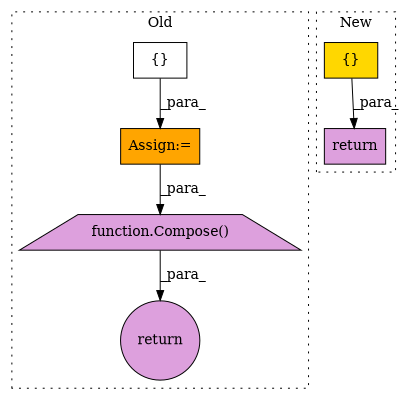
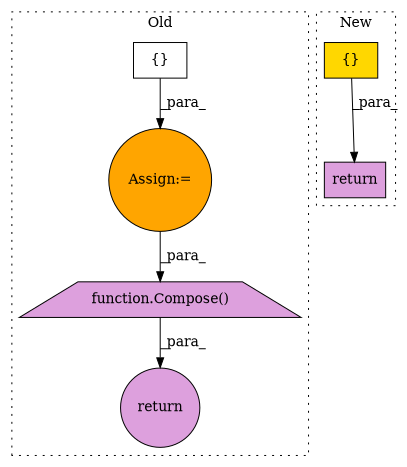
(160, 146) -> (160, 180)
